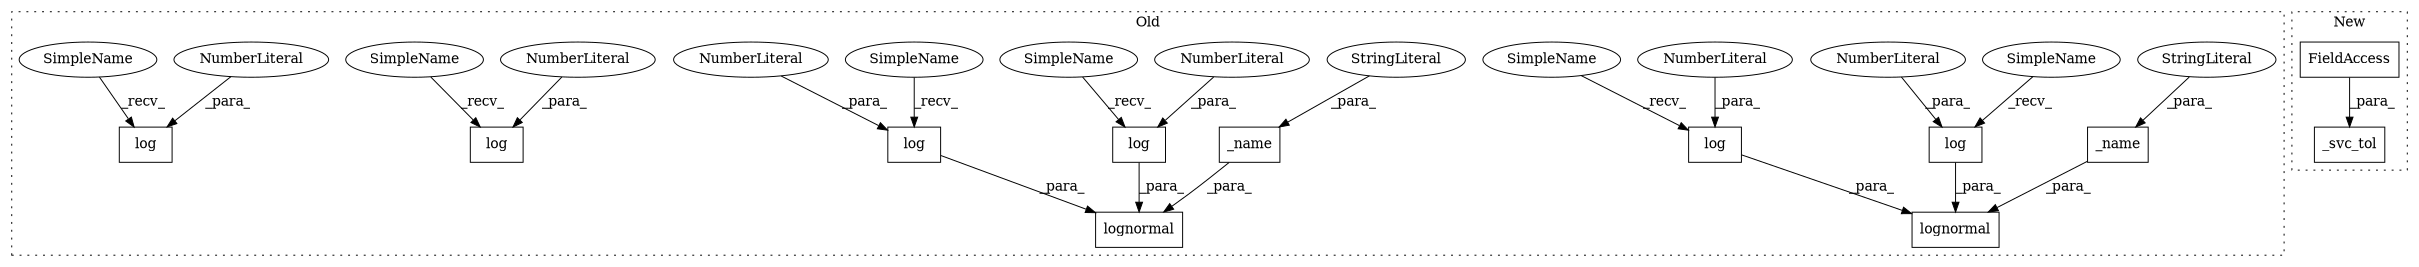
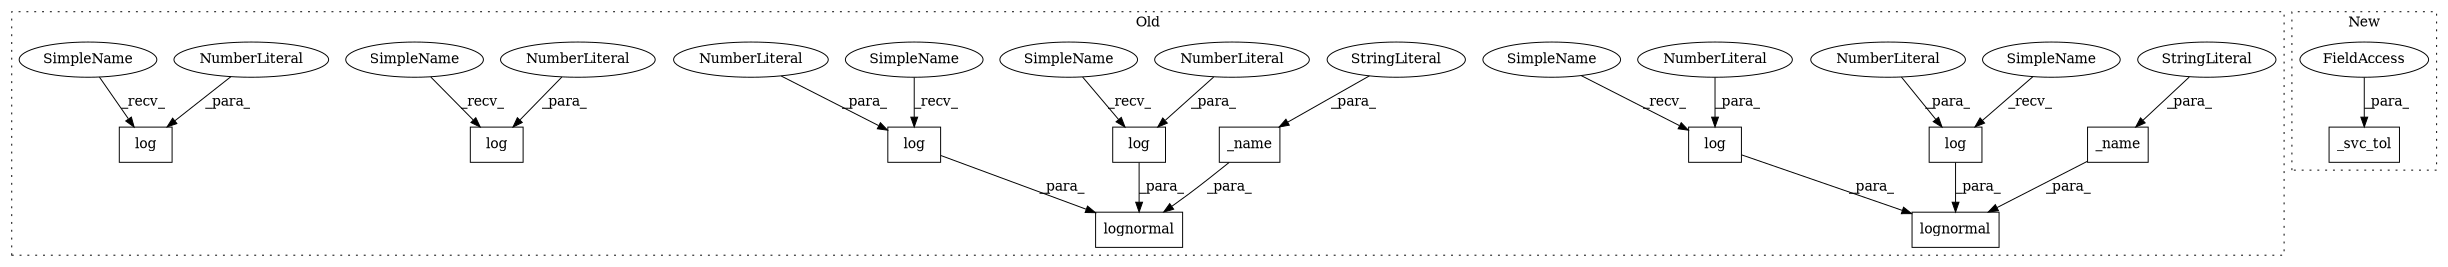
(2350, 60) -> (2364, 60)
